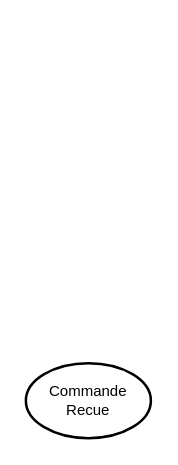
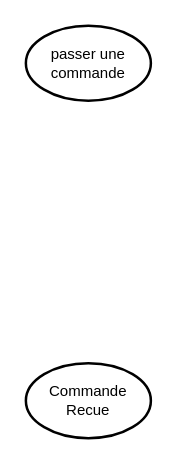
none -> (88, 63)
